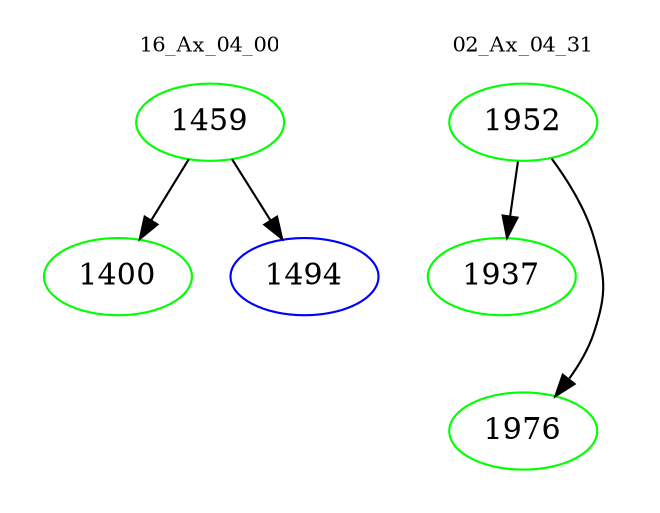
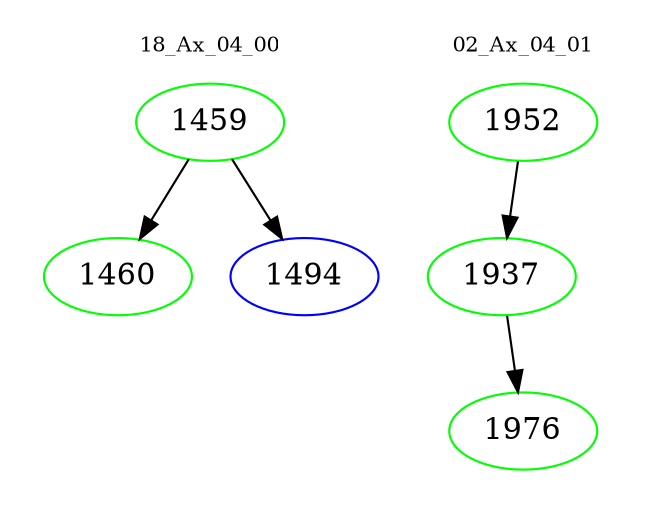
(210, 46) -> (210, 46)
(523, 46) -> (523, 46)
(601, 266) -> (511, 343)
(118, 277) -> (118, 277)
